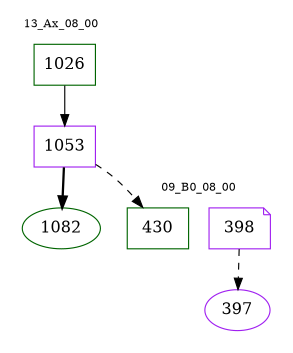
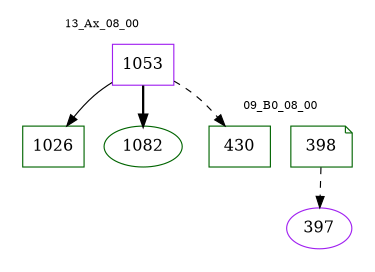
(65, 100) -> (91, 98)
(240, 228) -> (322, 147)
